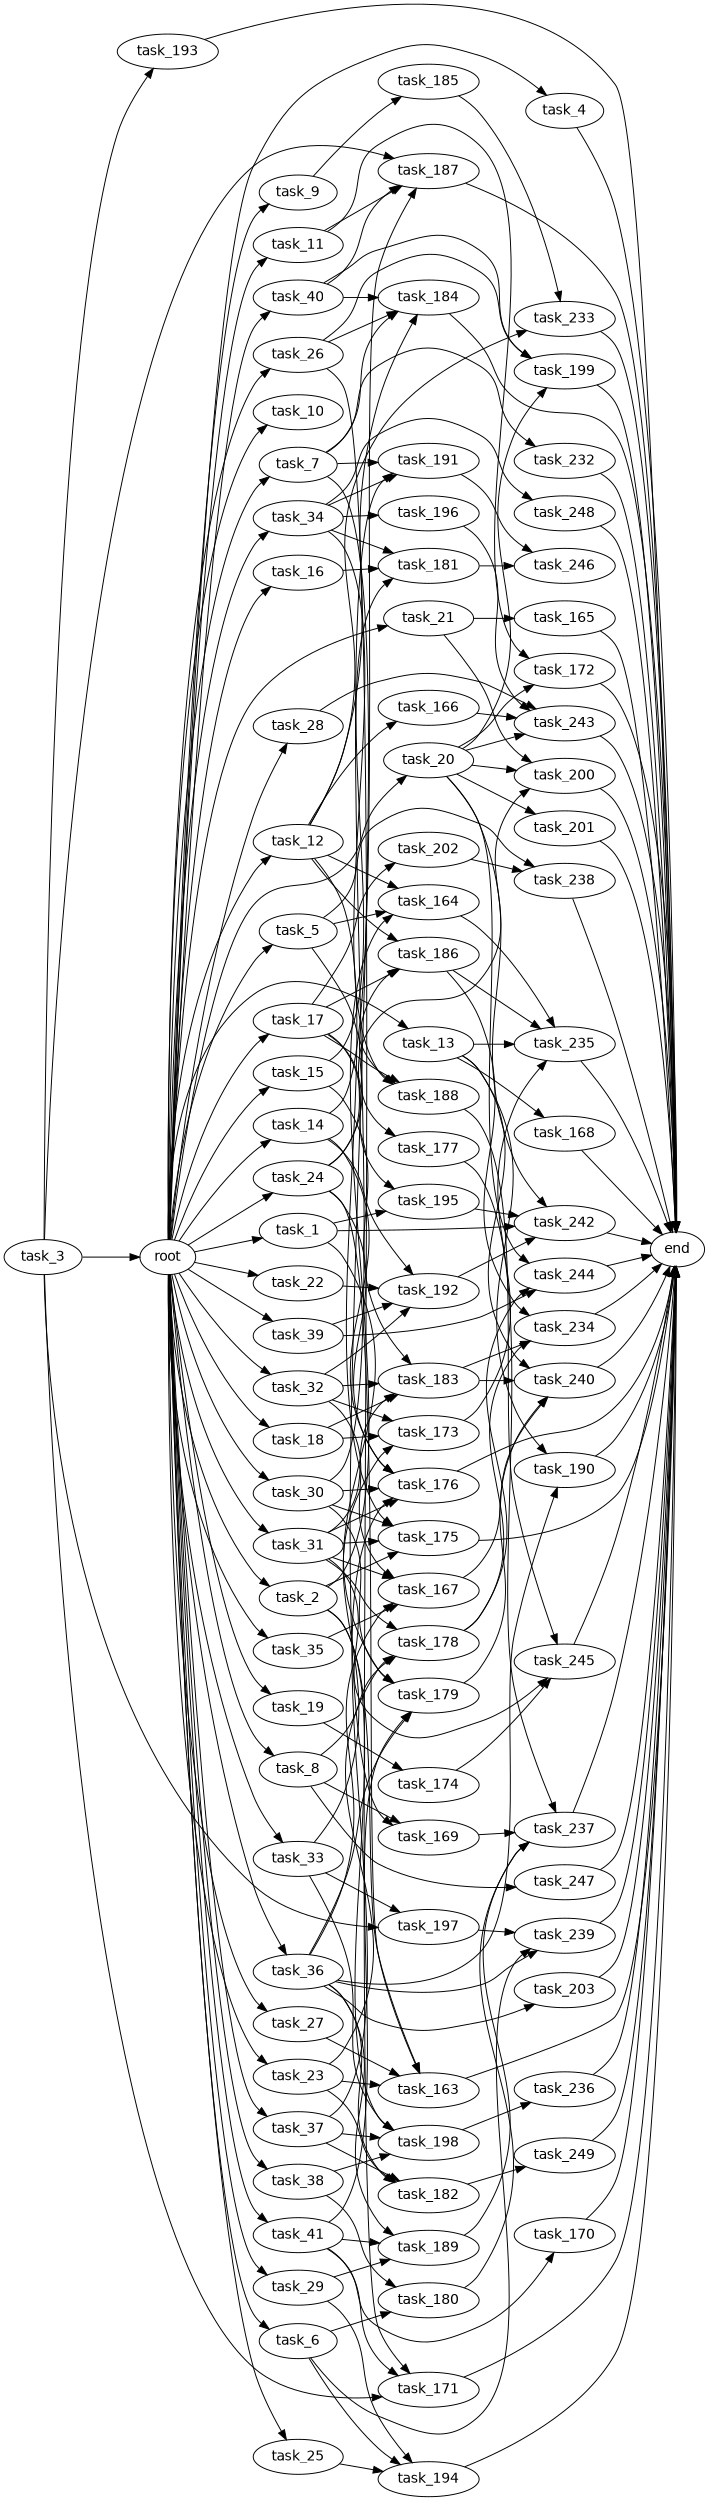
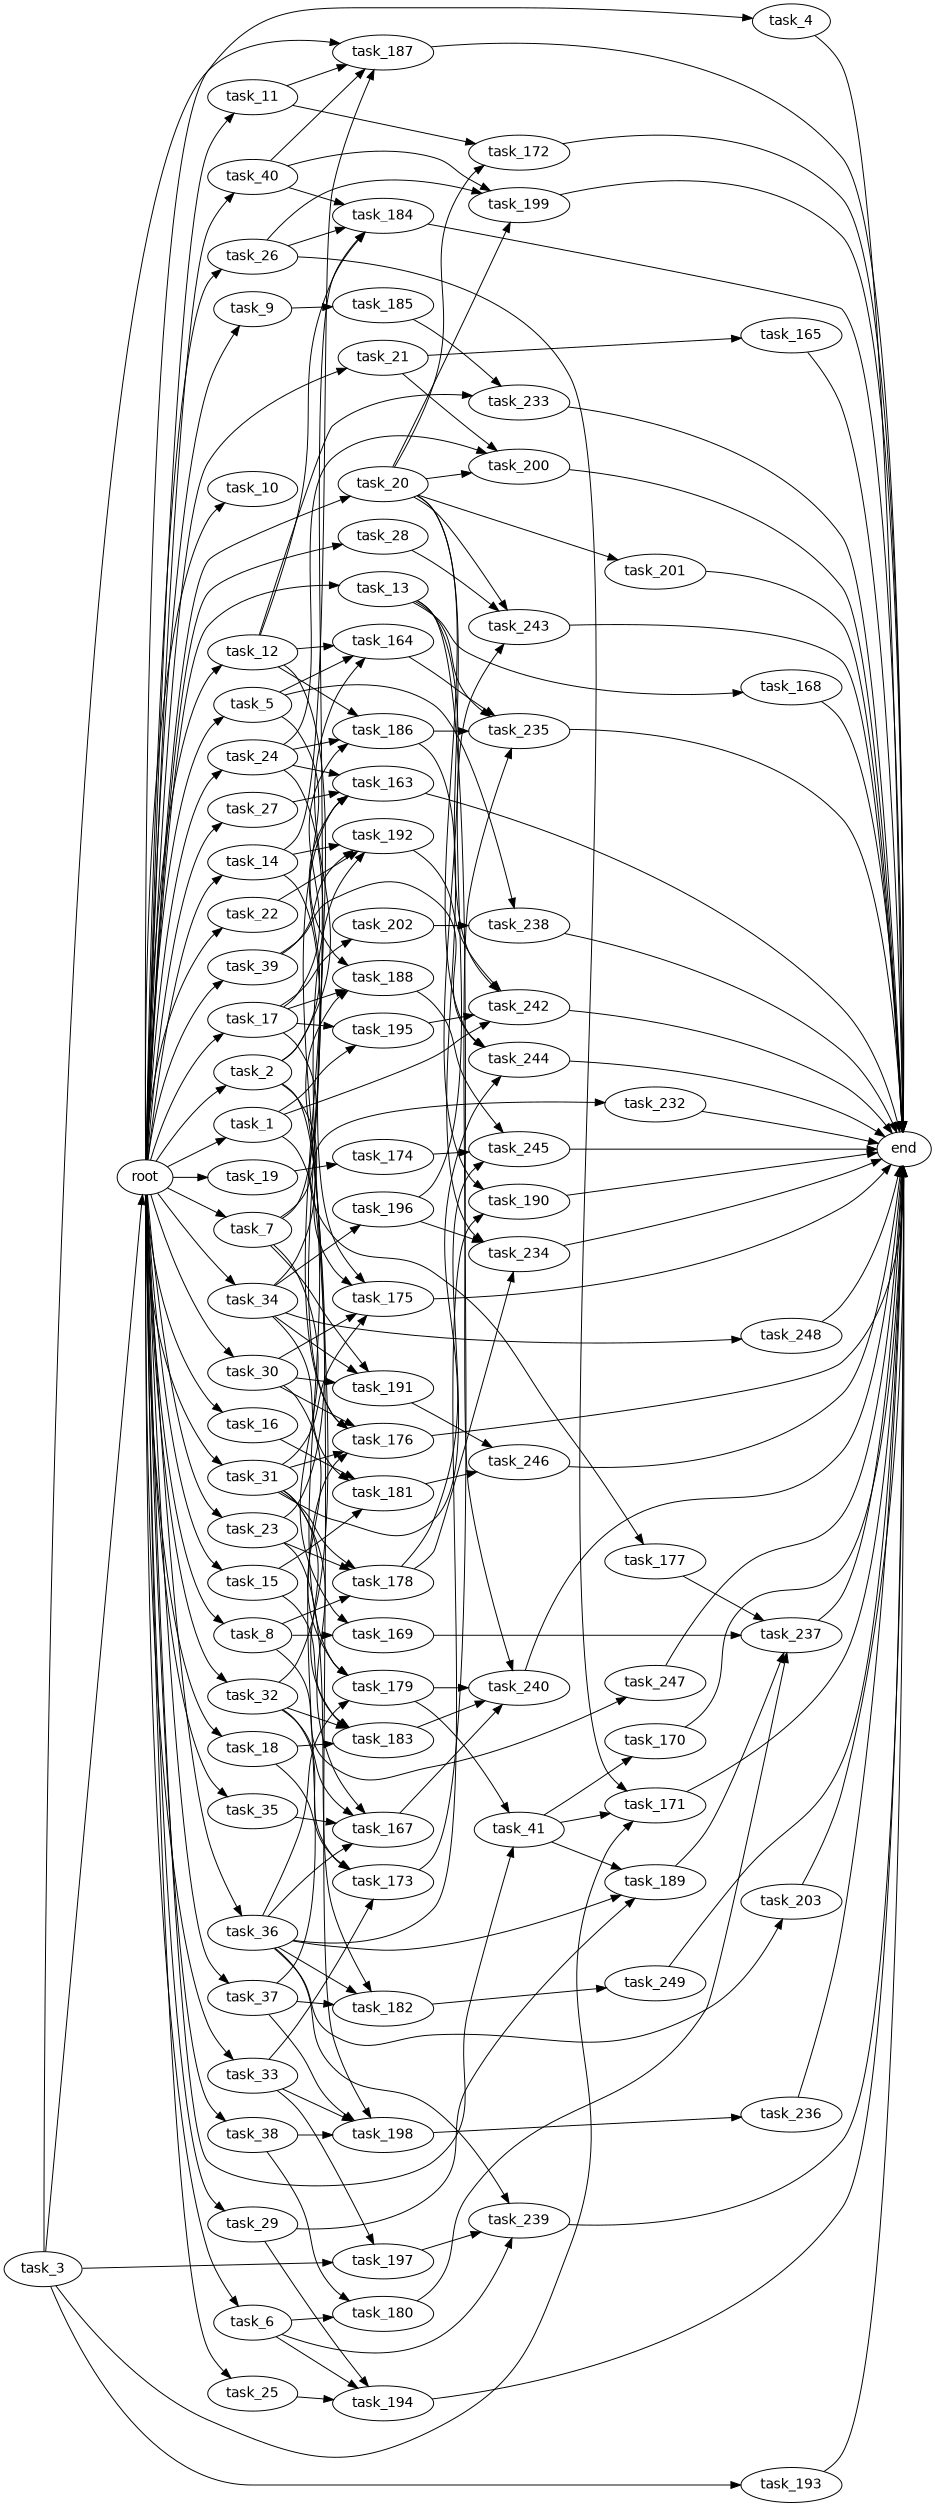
(429, 708) -> none
(485, 1359) -> (439, 1228)
none -> (817, 1414)
(366, 1971) -> (467, 1750)
